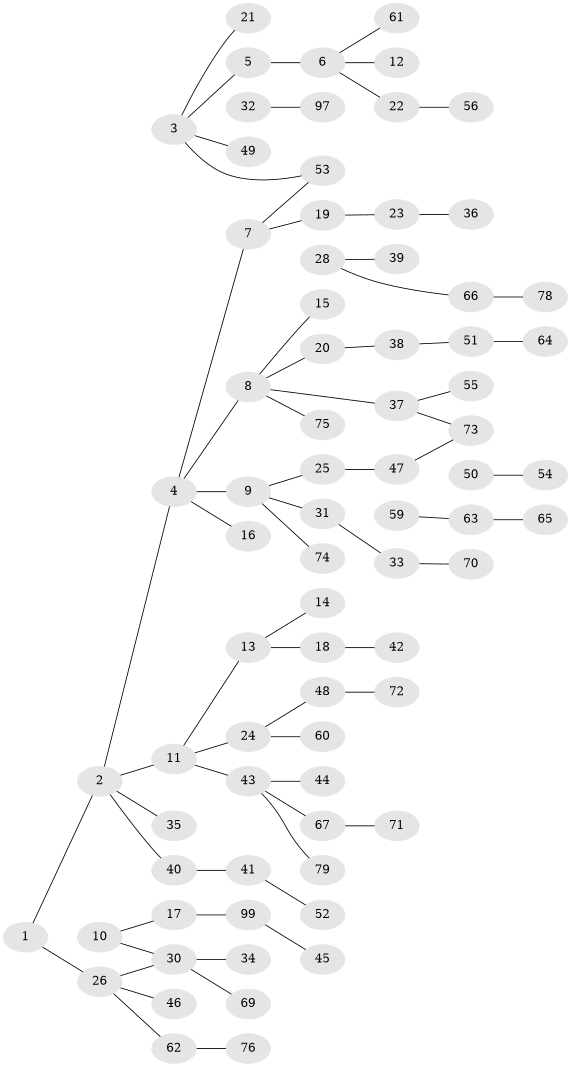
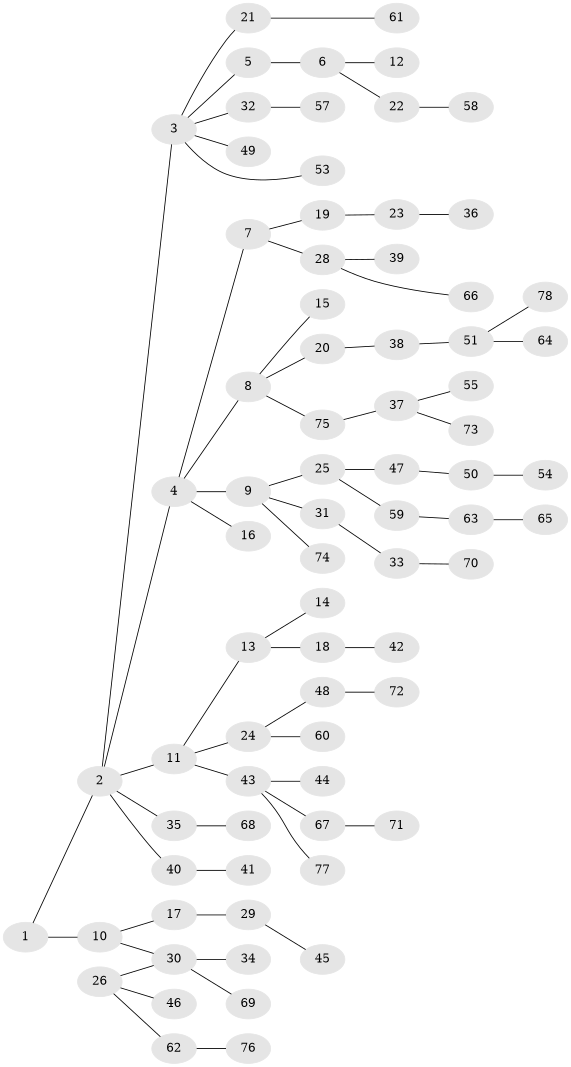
(360, 40) -> (323, 18)
(323, 107) -> (323, 107)
(471, 107) -> (471, 107)
none -> (211, 118)
(285, 203) -> (285, 247)
(508, 297) -> (508, 319)
(323, 396) -> (360, 415)
(434, 450) -> (434, 472)
none -> (137, 455)
none -> (360, 493)
none -> (248, 826)
(323, 870) -> (323, 870)
(248, 915) -> (248, 915)
(323, 915) -> none
(63, 959) -> (63, 937)
